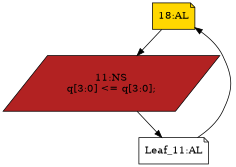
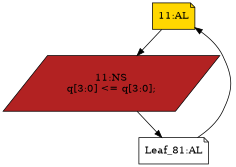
(174, 16) -> (174, 16)
(174, 151) -> (174, 151)
